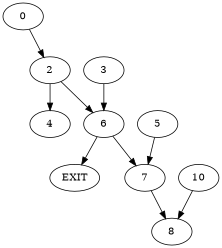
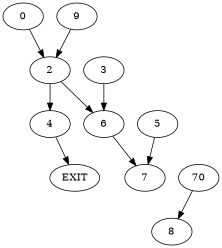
none -> (77, 16)
(91, 147) -> (61, 147)
(199, 178) -> (199, 178)
(157, 201) -> none
